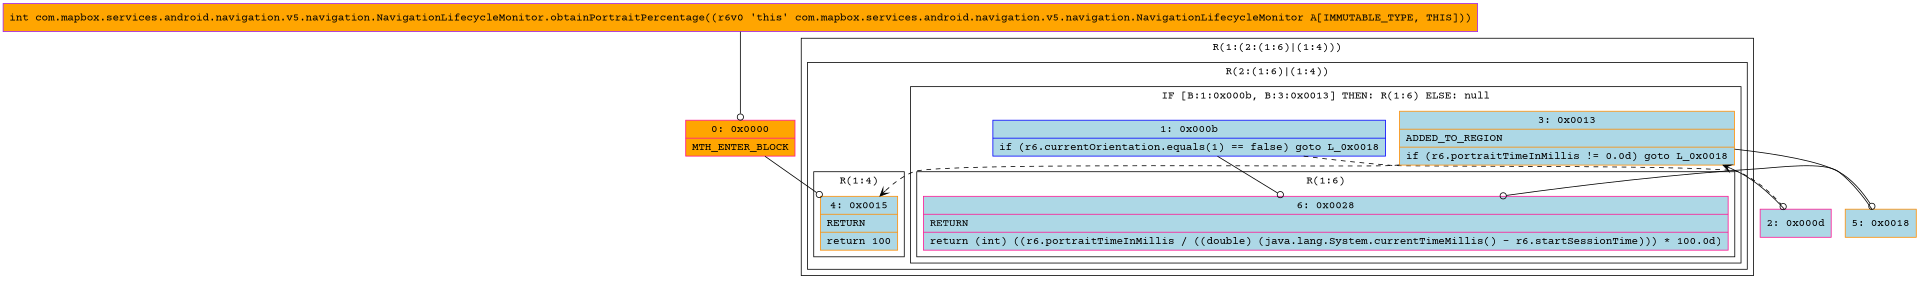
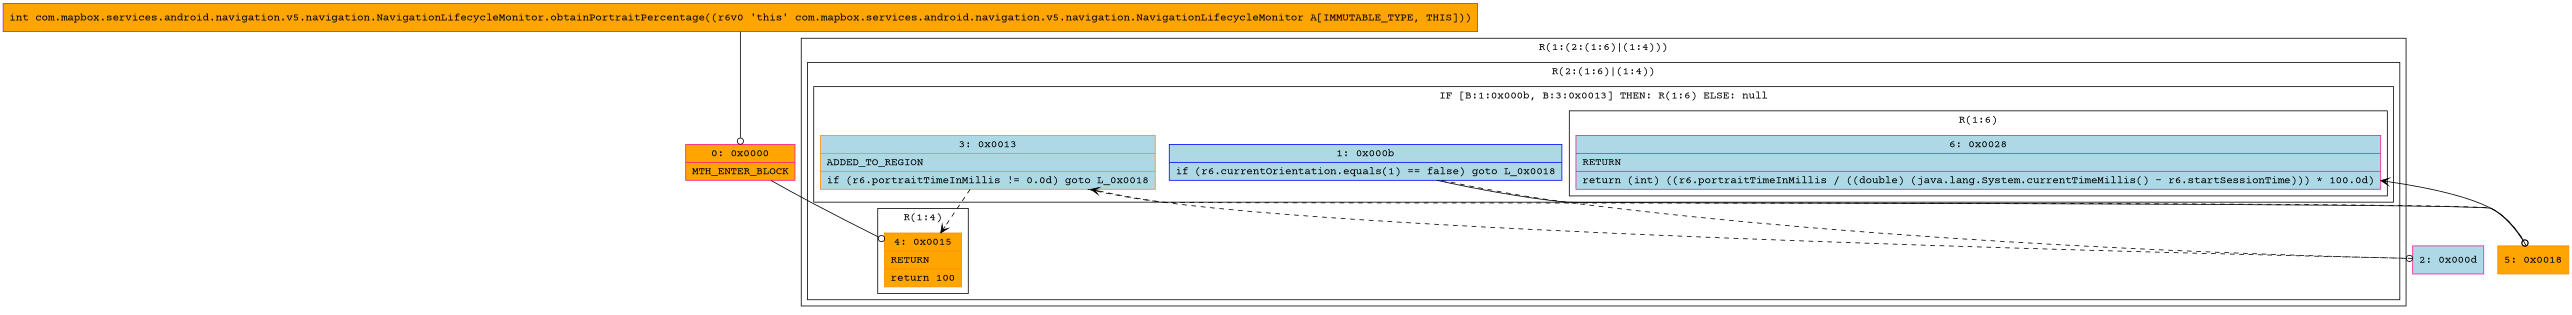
(1806, 161) -> (1812, 203)
(1252, 177) -> (1986, 204)
(1659, 177) -> (2466, 198)
(1759, 186) -> (1755, 239)
(859, 223) -> (923, 260)
(1881, 223) -> (2533, 260)
